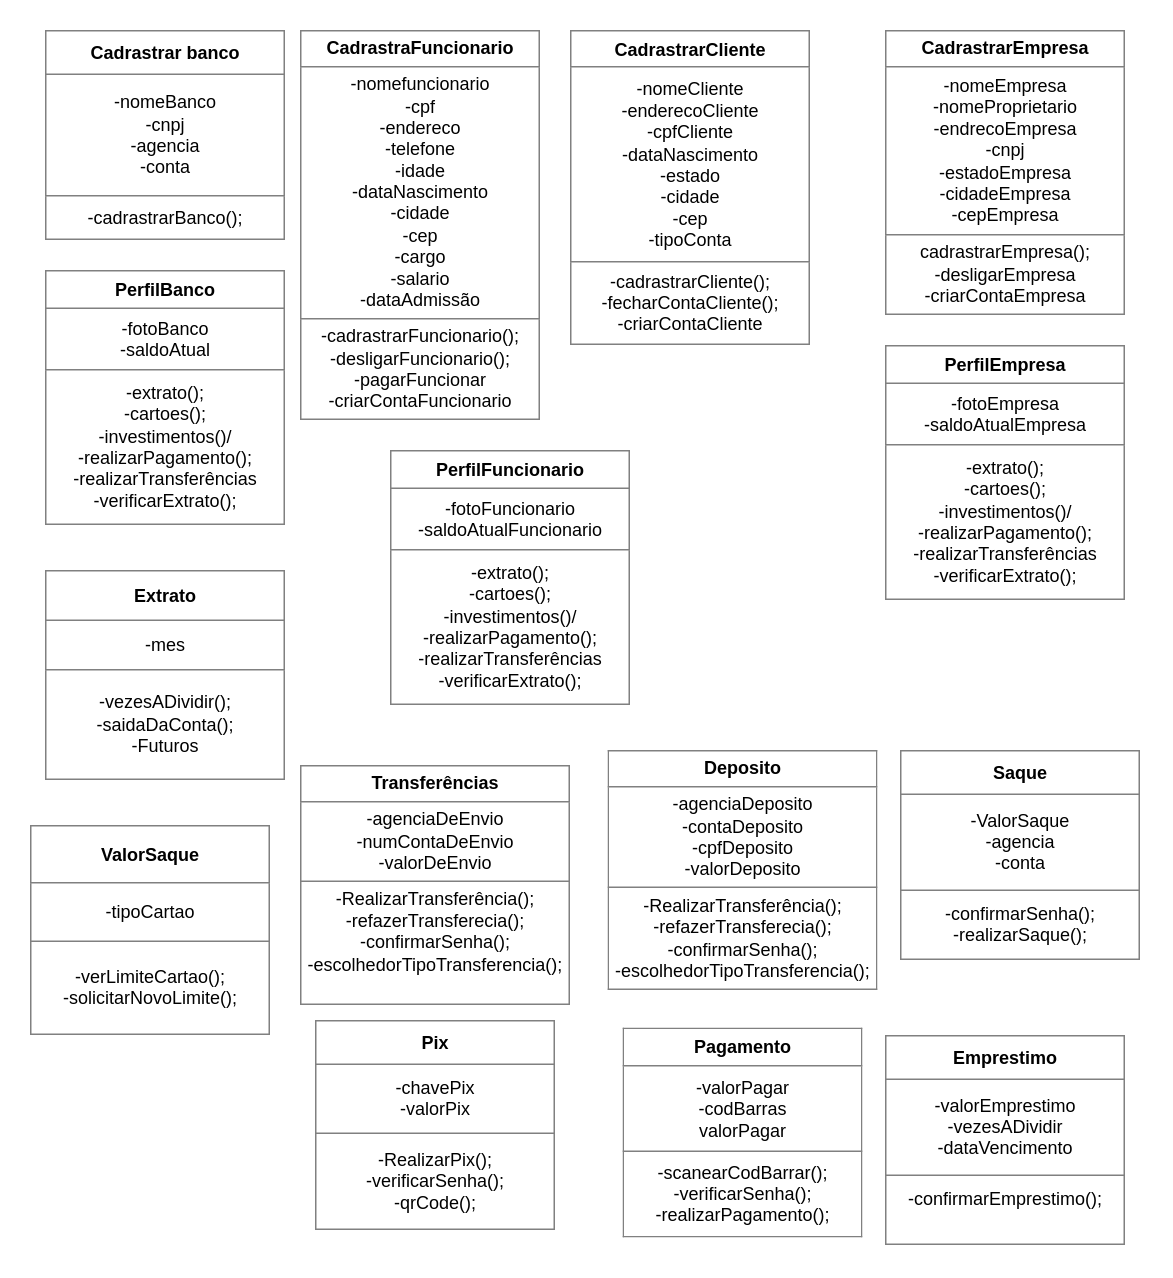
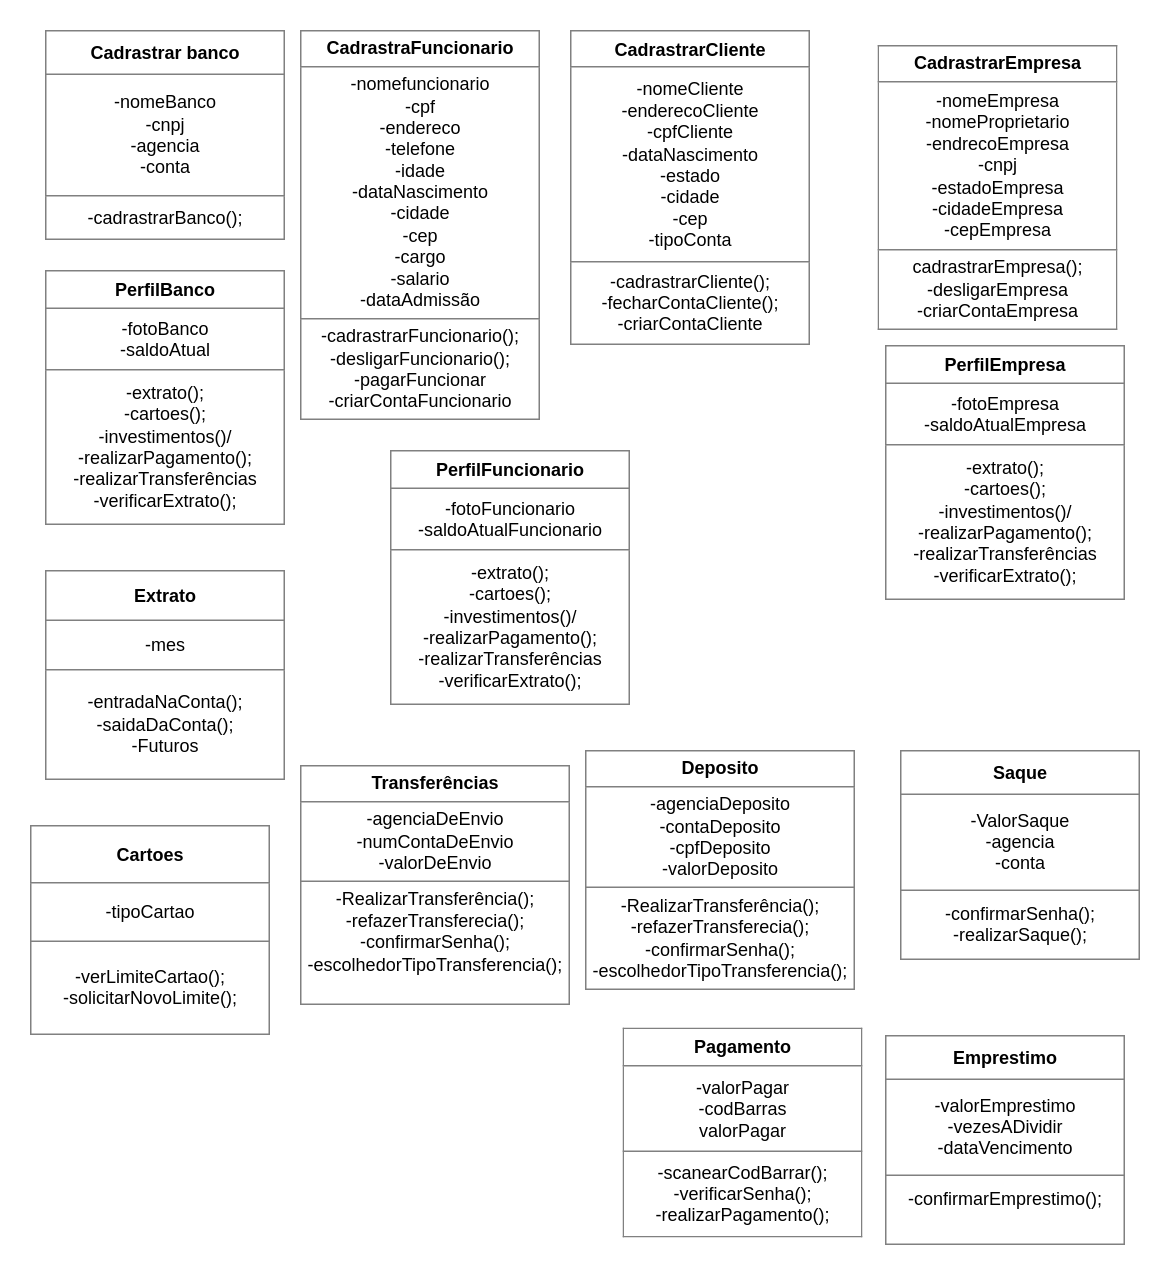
(1006, 173) -> (998, 188)
(122, 625) -> (134, 625)
(133, 869) -> (133, 869)
(743, 871) -> (721, 871)
(436, 1126) -> none
